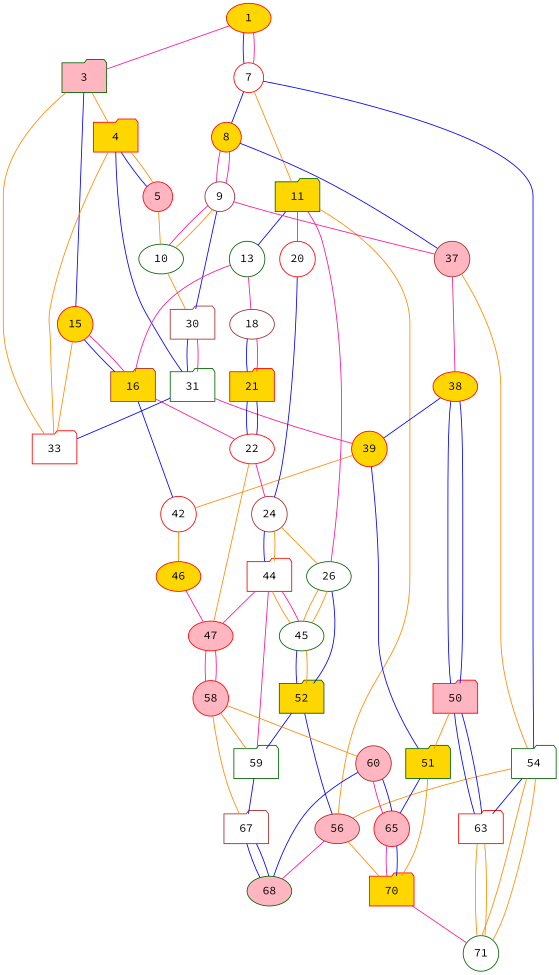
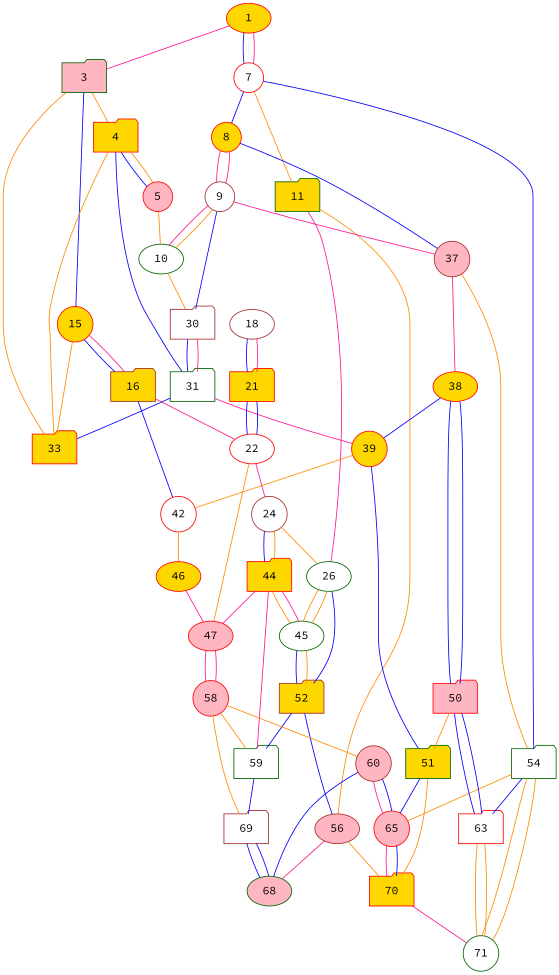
(247, 259) -> none
(298, 259) -> none
(55, 449) -> (55, 449)
(269, 576) -> (269, 576)
(302, 698) -> (302, 698)
(435, 788) -> (460, 798)
(246, 829) -> (246, 829)
